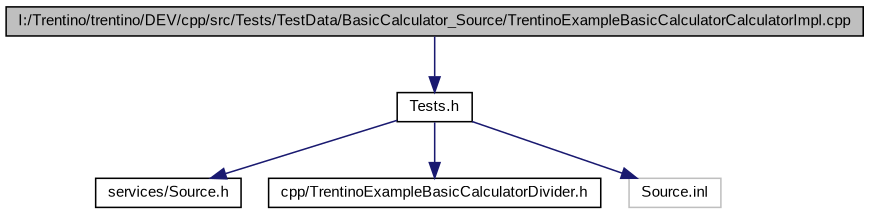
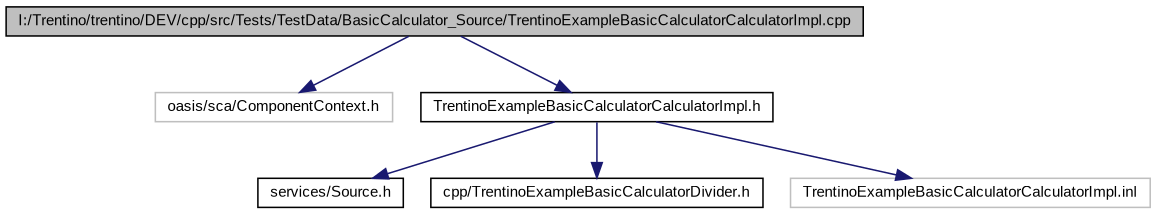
none -> (274, 107)
(435, 107) -> (597, 107)
(675, 193) -> (970, 193)
